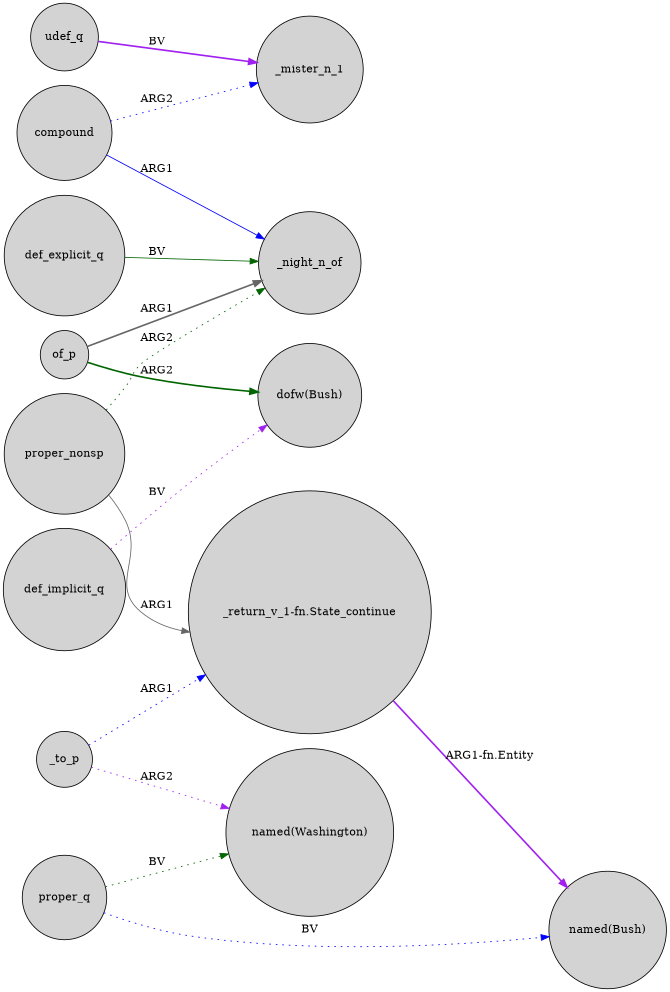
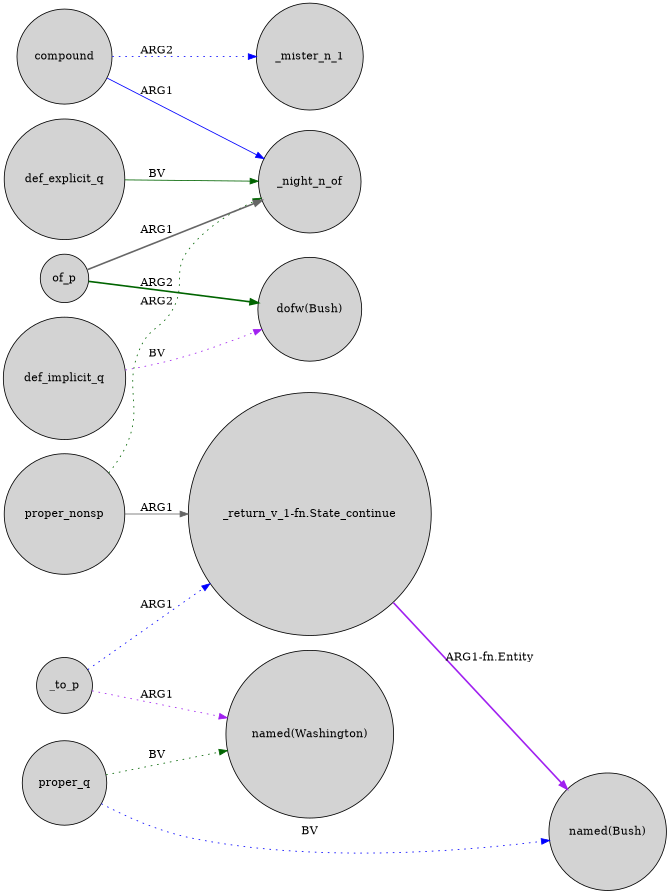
(65, 37) -> none
(157, 777) -> (157, 695)
